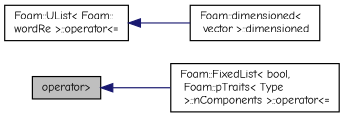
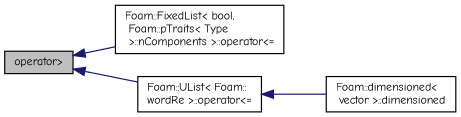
none -> (112, 77)
